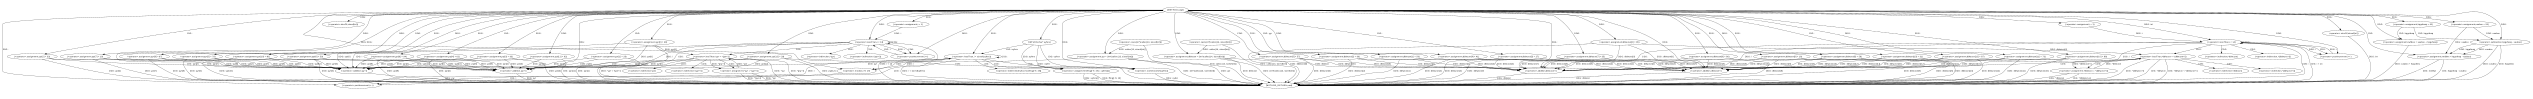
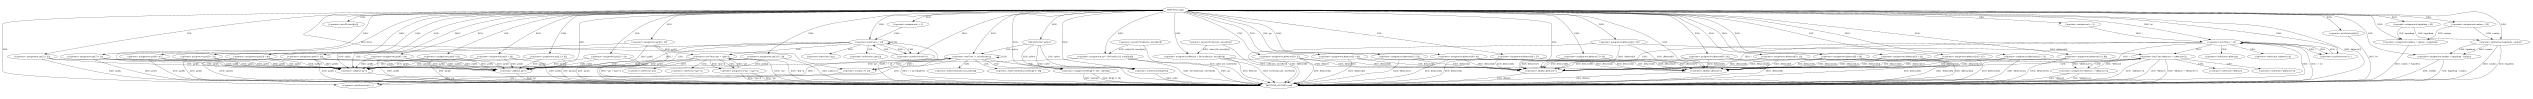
(2457, 38) -> (2439, 30)
(924, 63) -> (1042, 16)
none -> (955, 71)
(1435, 79) -> (2314, 39)
